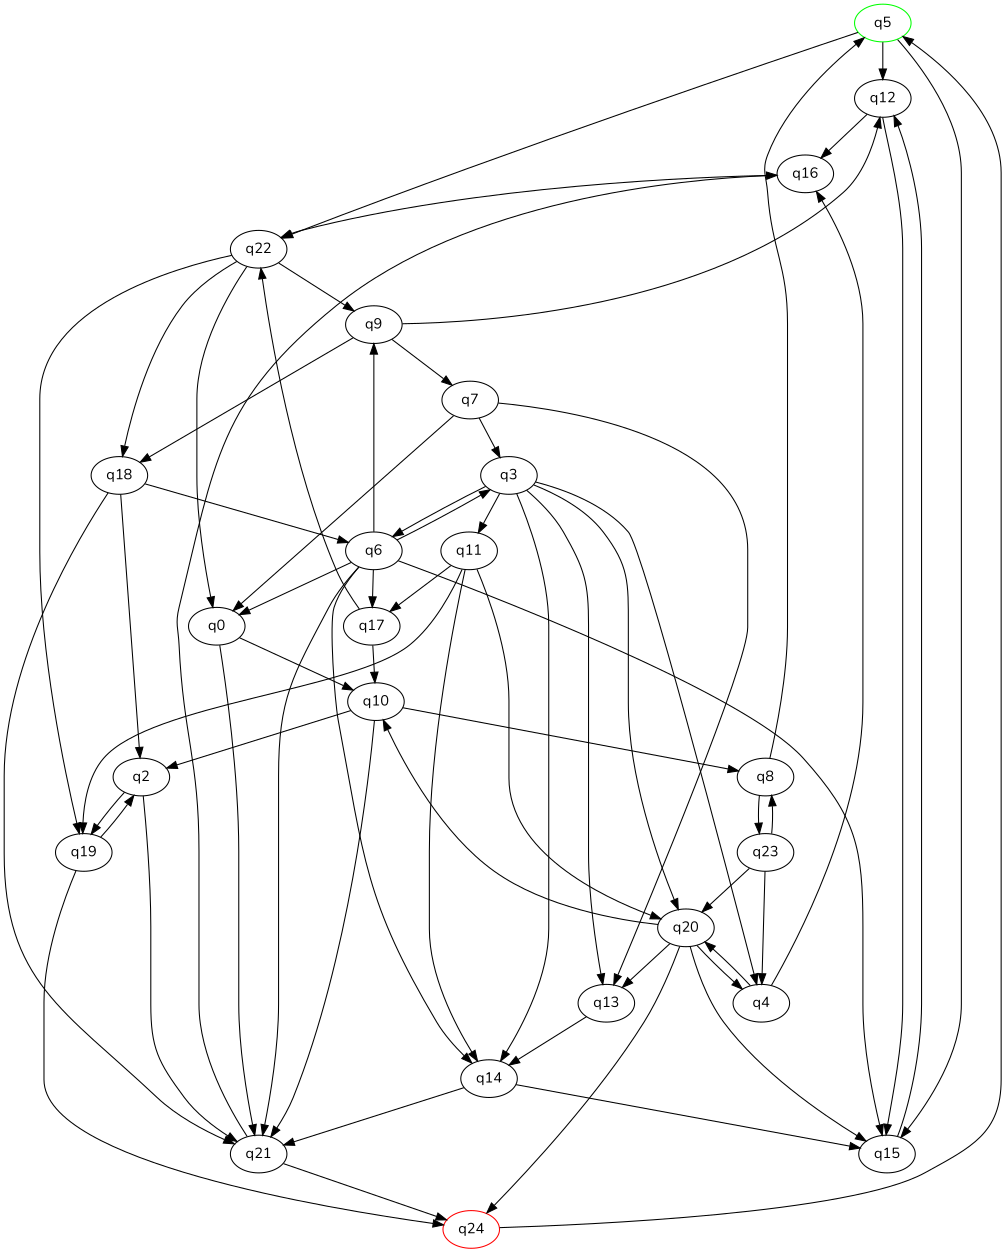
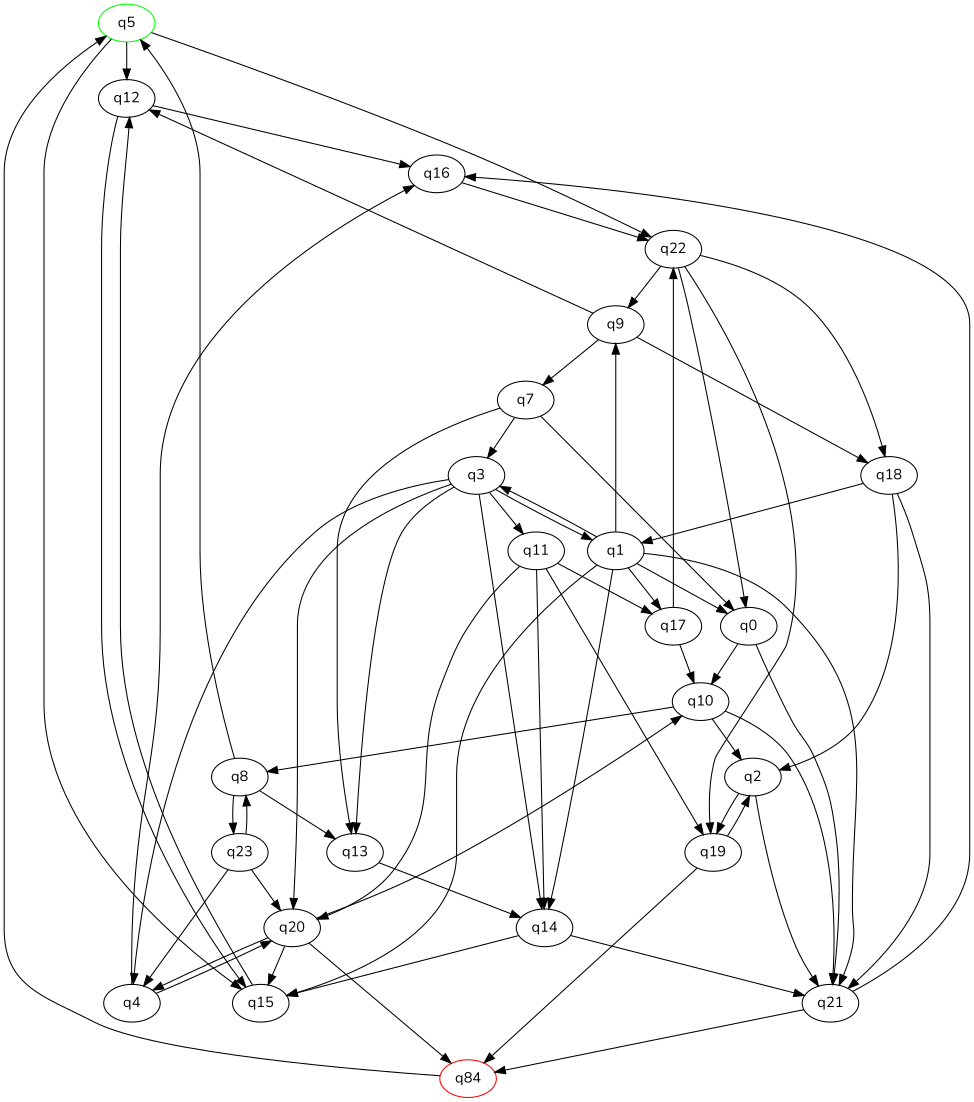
(374, 551) -> (616, 551)
(650, 962) -> (290, 810)
(471, 1229) -> (468, 1079)
